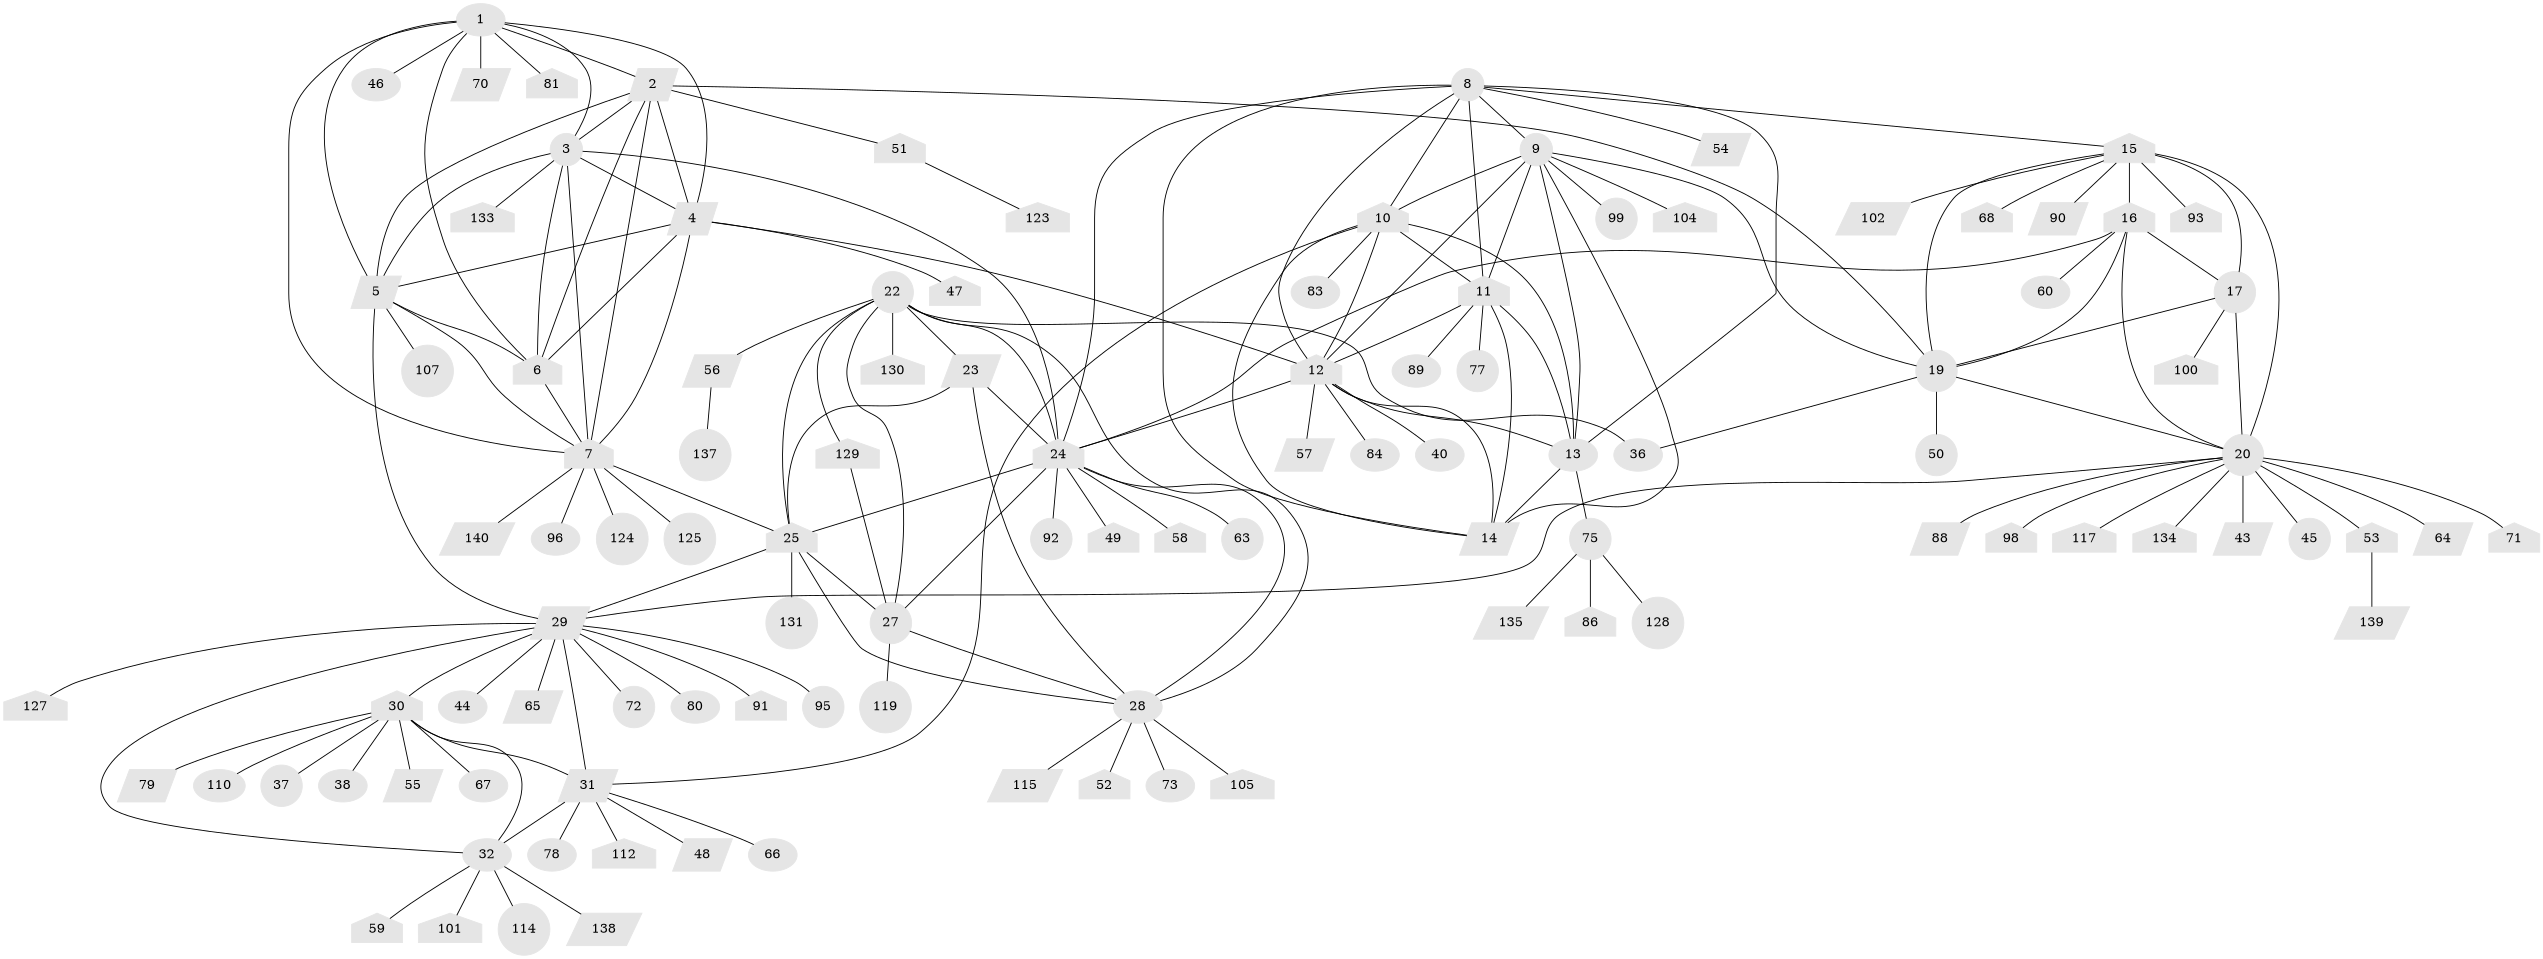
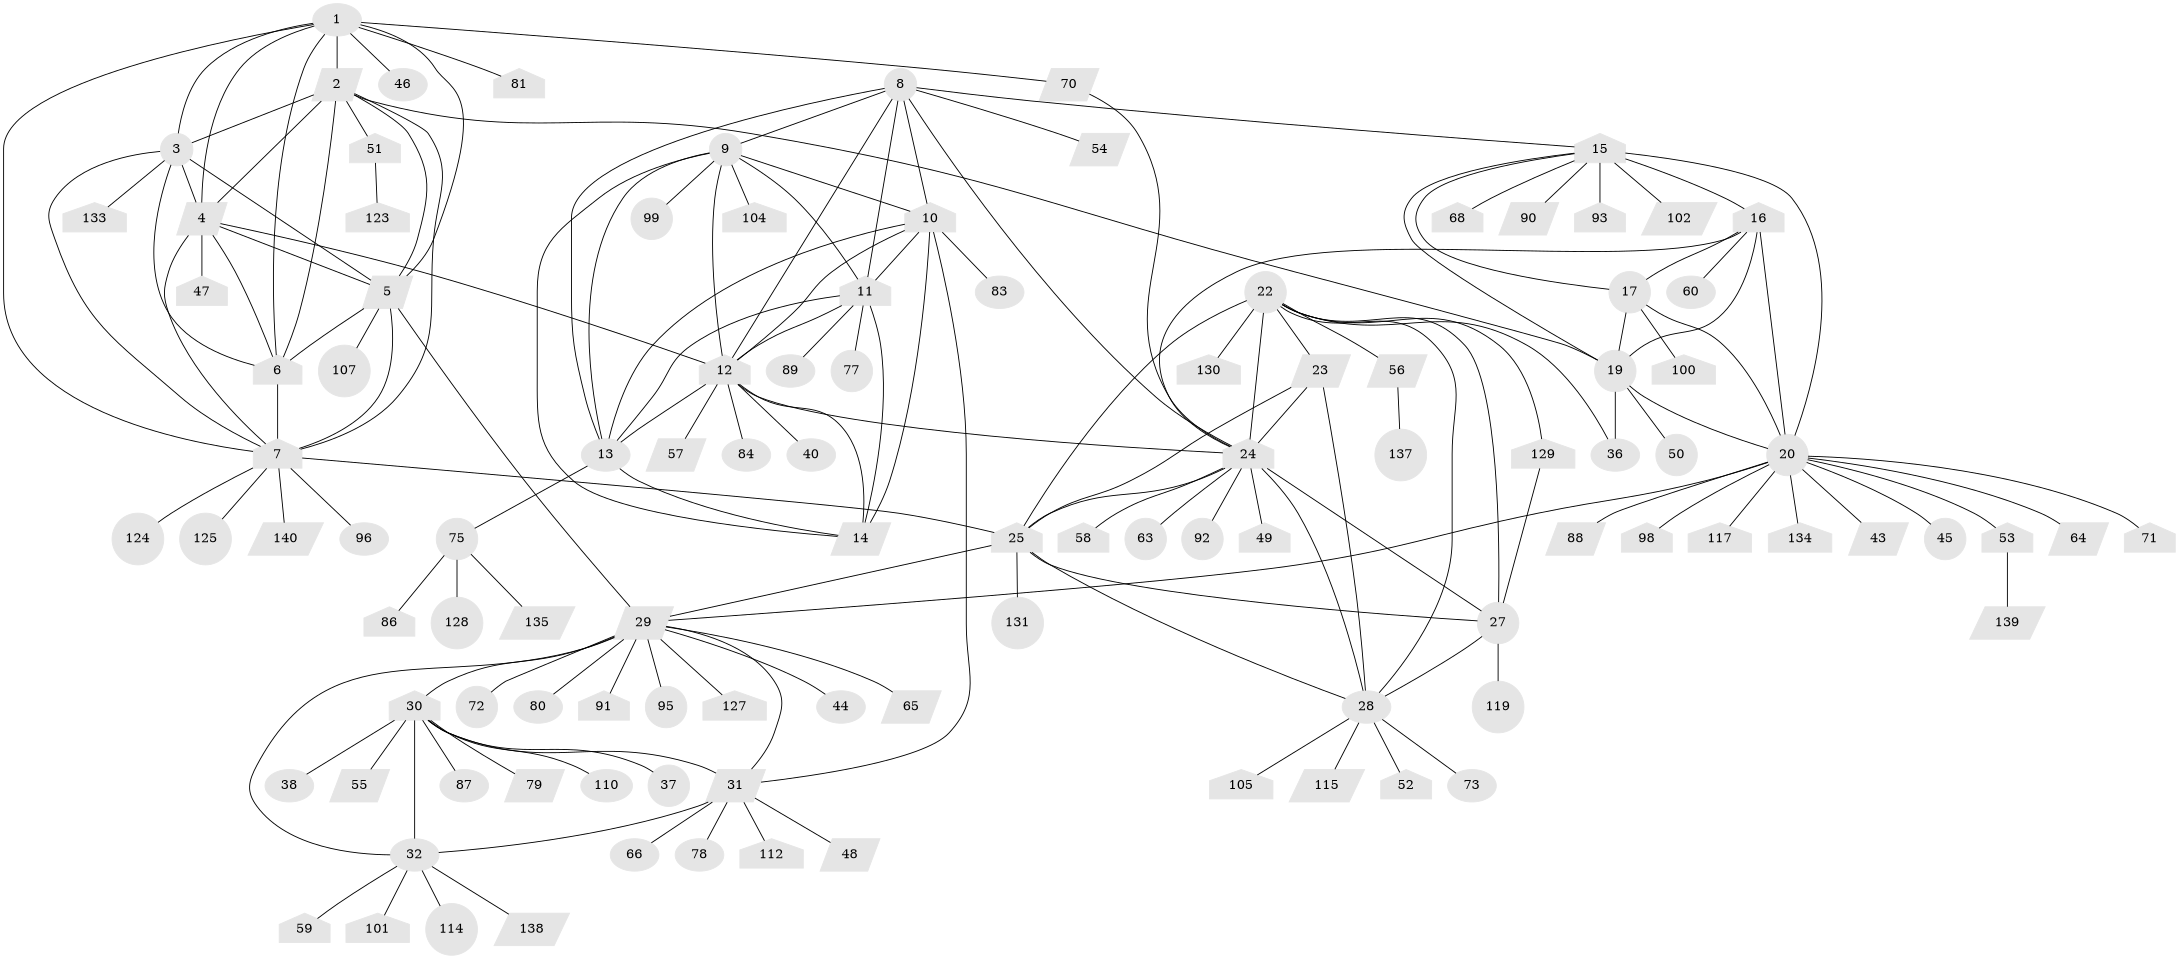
(882, 215) -> (1152, 274)
(1754, 233) -> none
(1163, 288) -> none
(483, 786) -> (464, 786)
